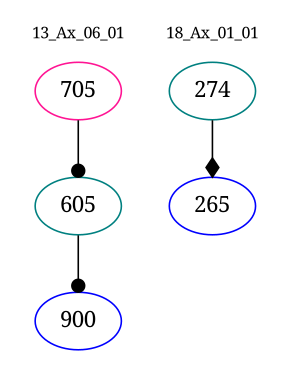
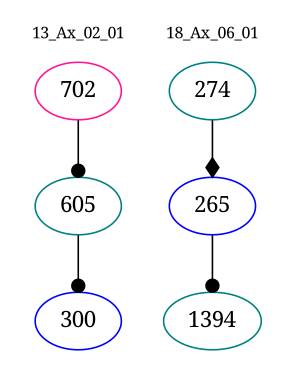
(78, 34) -> (78, 34)
(212, 34) -> (212, 34)
(78, 91) -> (78, 91)
(78, 321) -> (78, 321)
none -> (212, 321)
